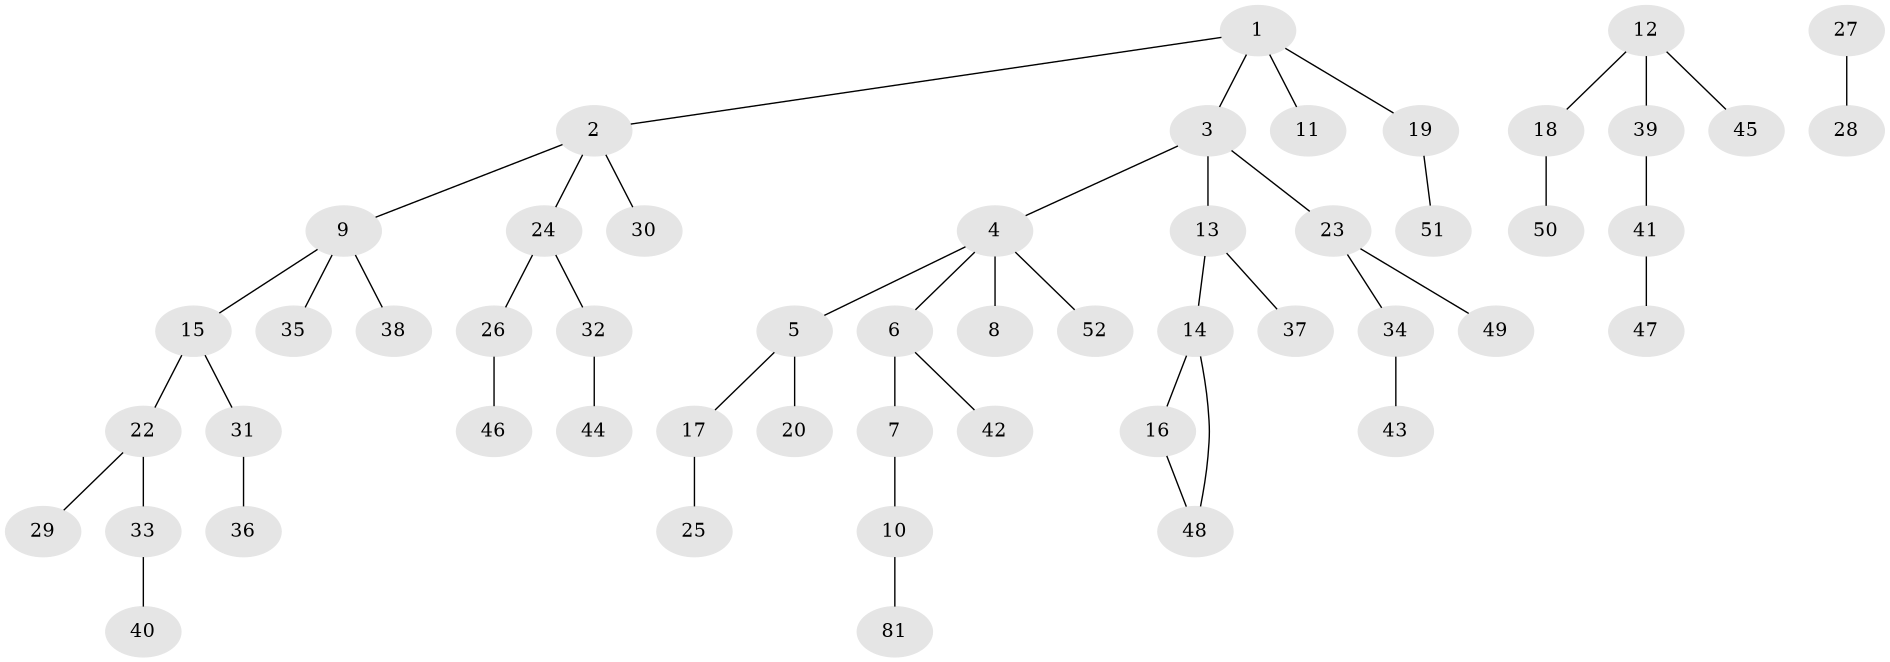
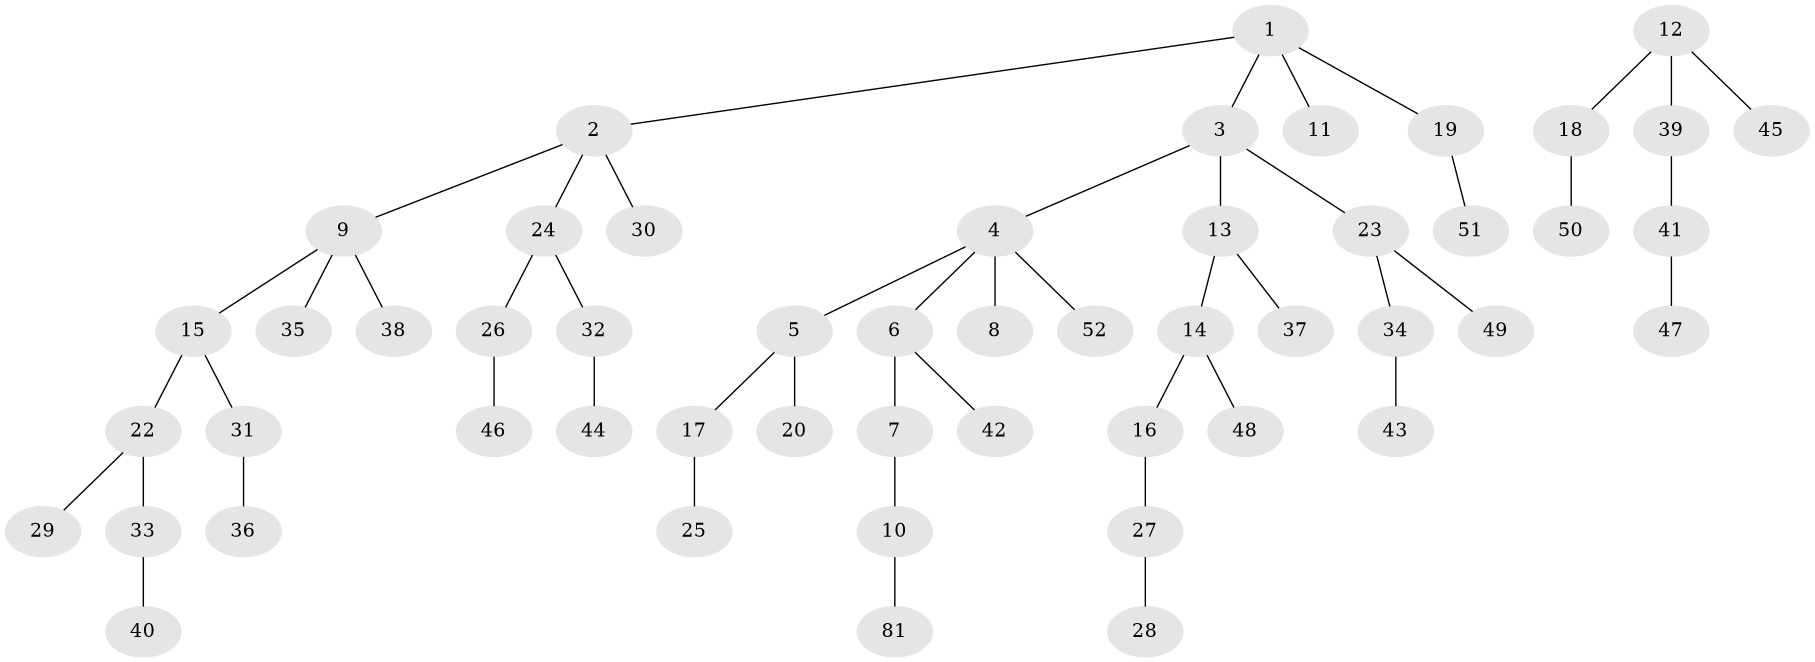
(1177, 481) -> (1145, 482)
